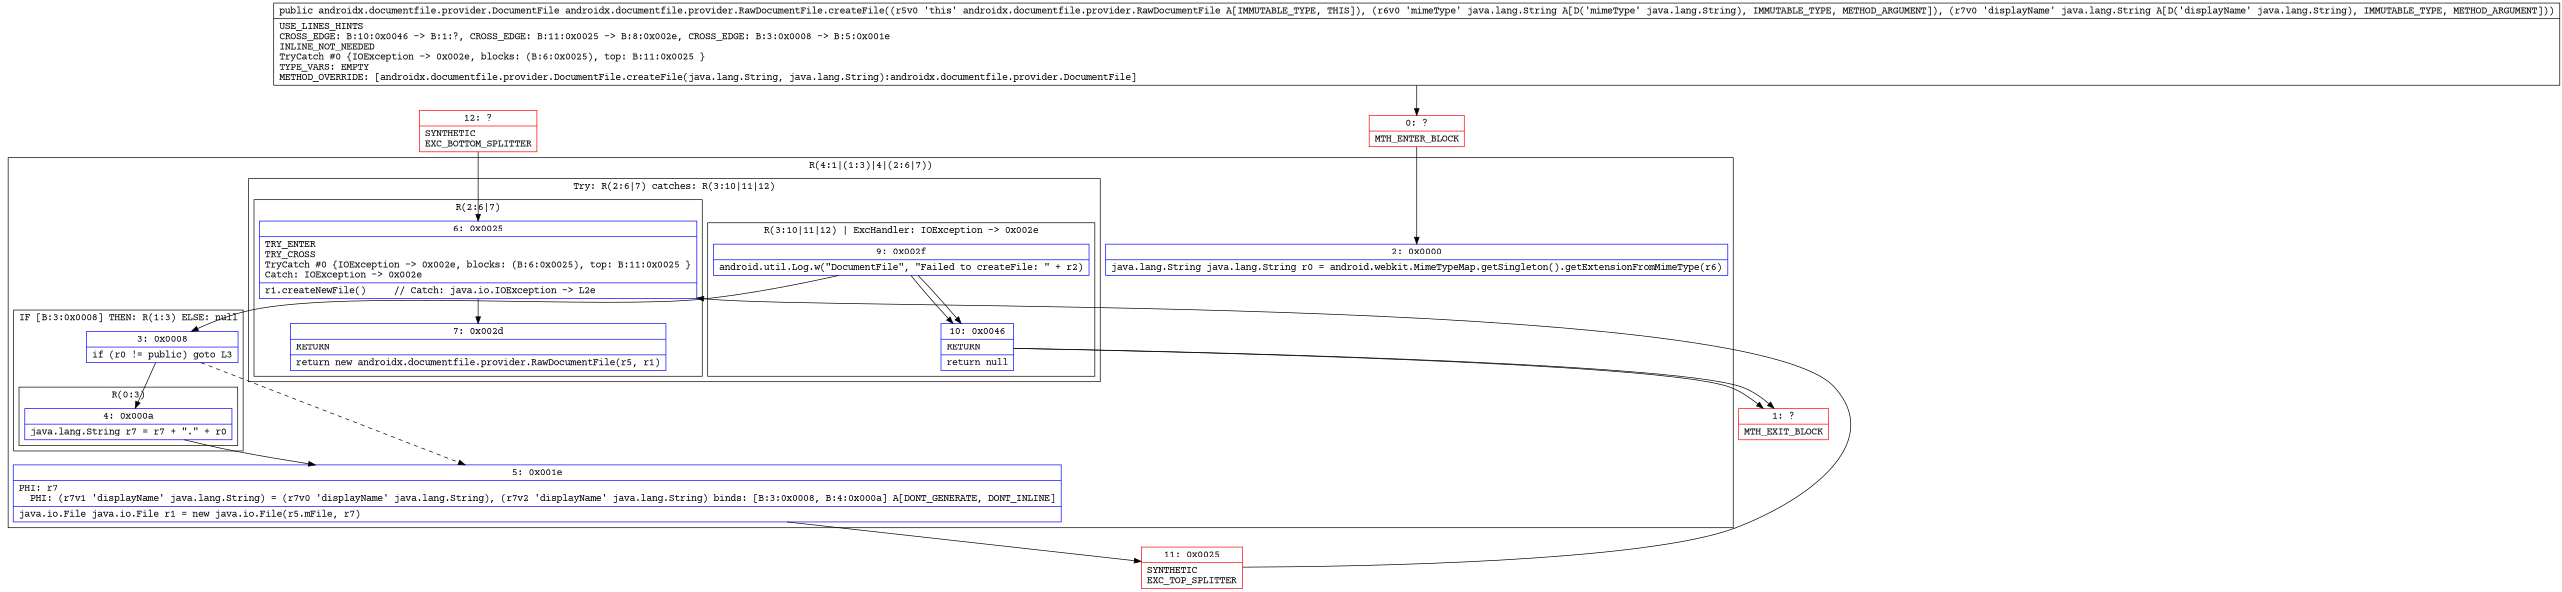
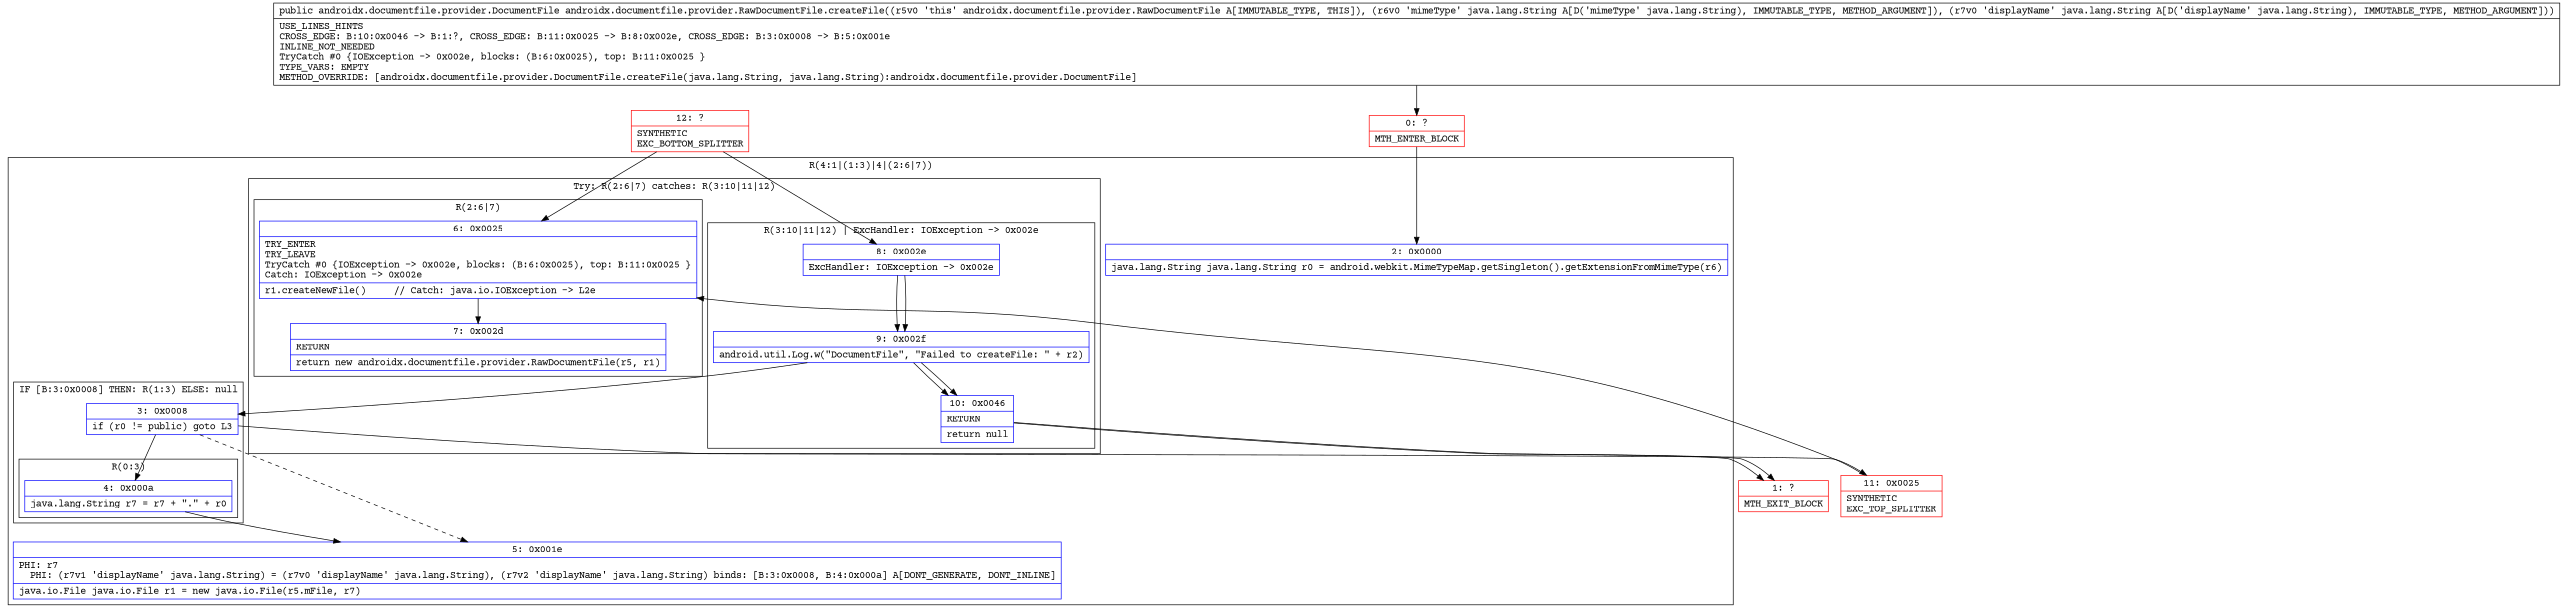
(290, 254) -> (290, 254)
none -> (901, 260)
(961, 541) -> (1132, 455)
